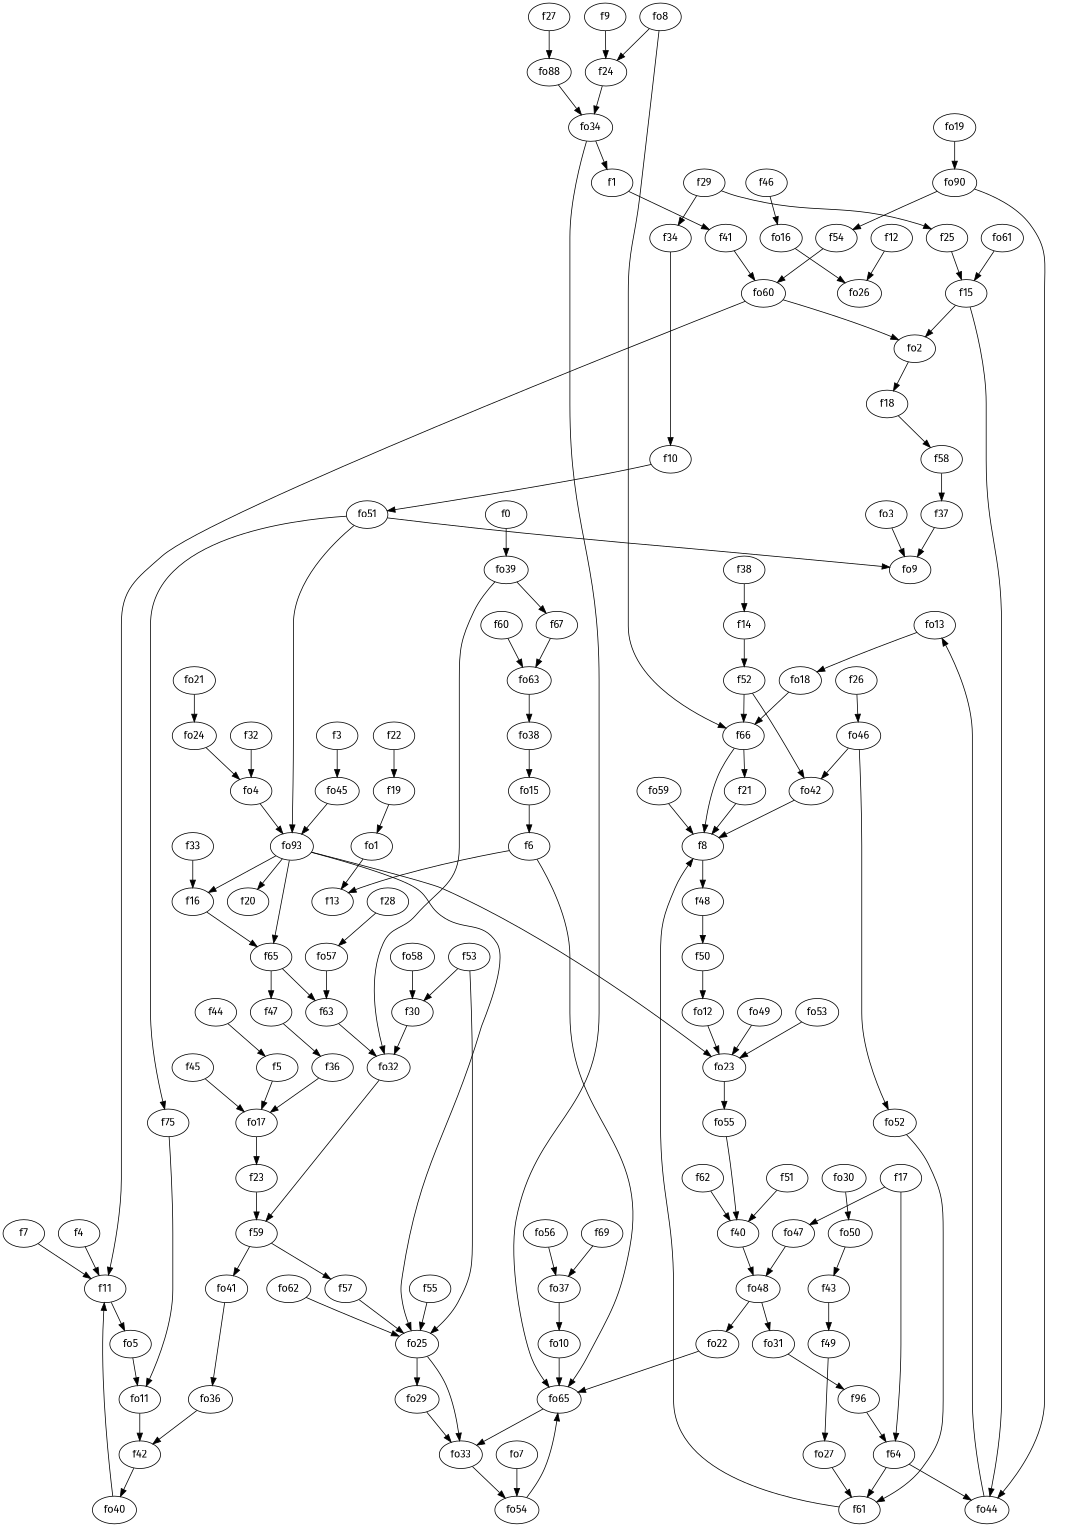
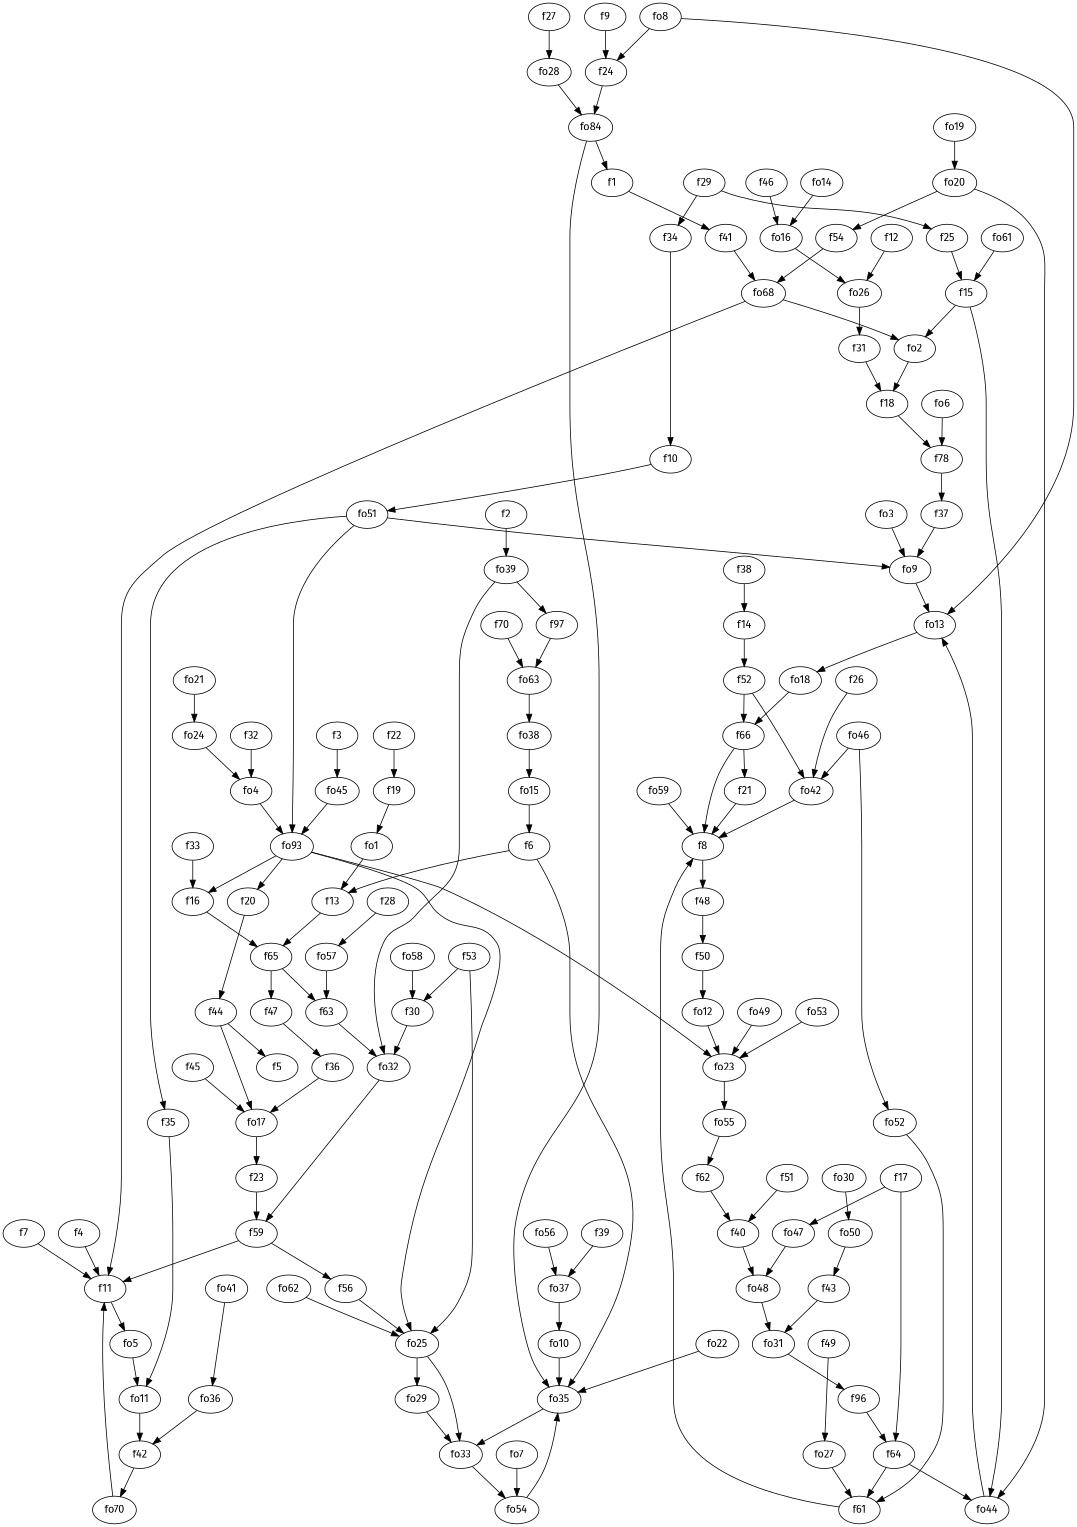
(549, 72) -> (549, 72)
(591, 127) -> (591, 127)
none -> (822, 183)
(955, 183) -> (955, 183)
(763, 293) -> (763, 293)
none -> (859, 349)
(628, 398) -> (1074, 176)
none -> (942, 404)
(942, 459) -> (942, 459)
(506, 515) -> (506, 515)
none -> (921, 594)
(502, 625) -> (502, 625)
(557, 625) -> (557, 625)
(857, 704) -> (826, 729)
(282, 898) -> (305, 927)
none -> (233, 953)
(268, 1091) -> (235, 1064)
(168, 1123) -> (168, 1123)
(732, 1174) -> (715, 1147)
(602, 1233) -> (602, 1233)
(243, 1258) -> (185, 1260)
(346, 1289) -> (346, 1289)
(430, 1289) -> none
(740, 1313) -> none
(829, 1313) -> (804, 1314)
(559, 1399) -> (559, 1399)
(114, 1510) -> (114, 1510)
